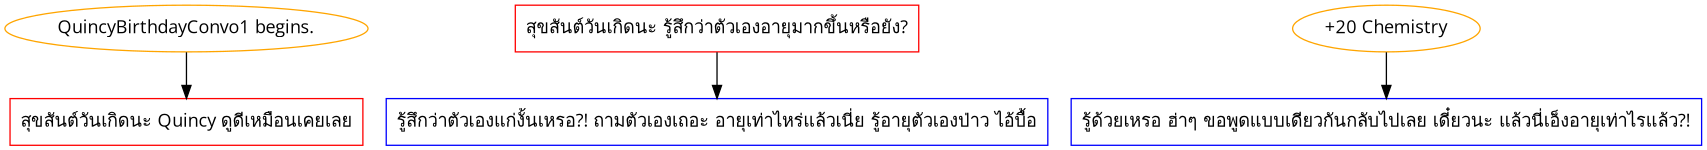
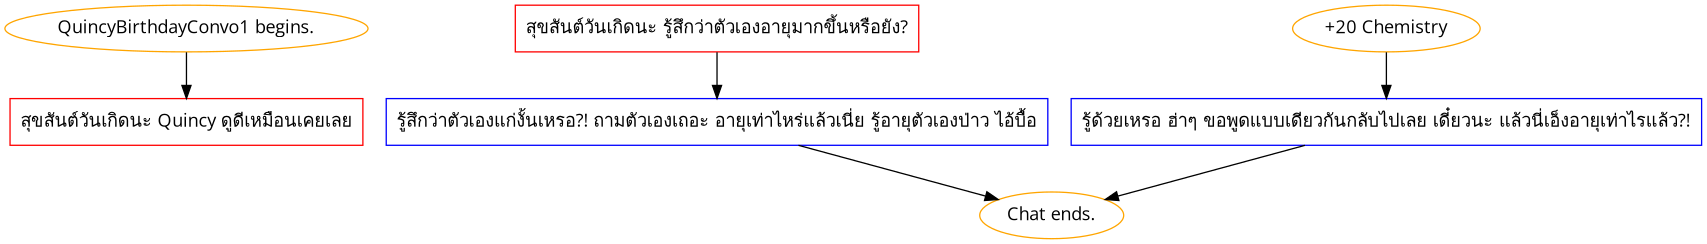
none -> (1052, 215)
